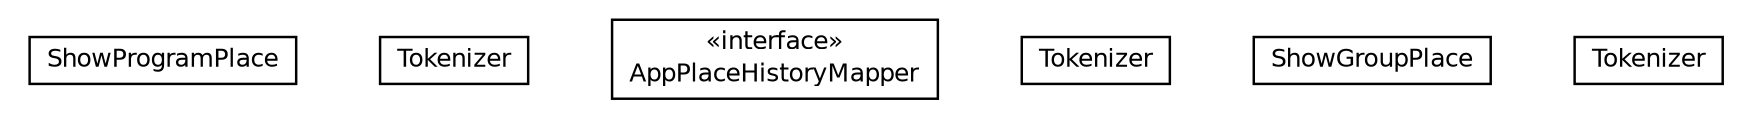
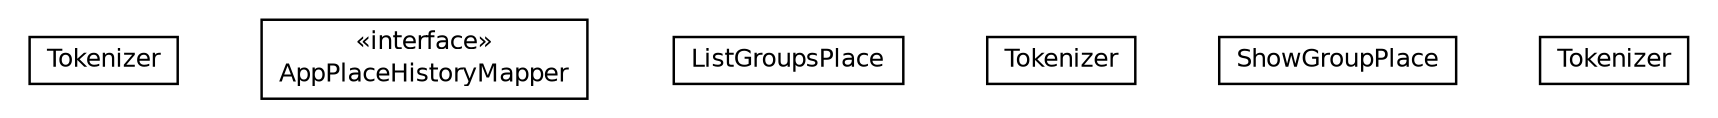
(163, 59) -> none
none -> (787, 59)
